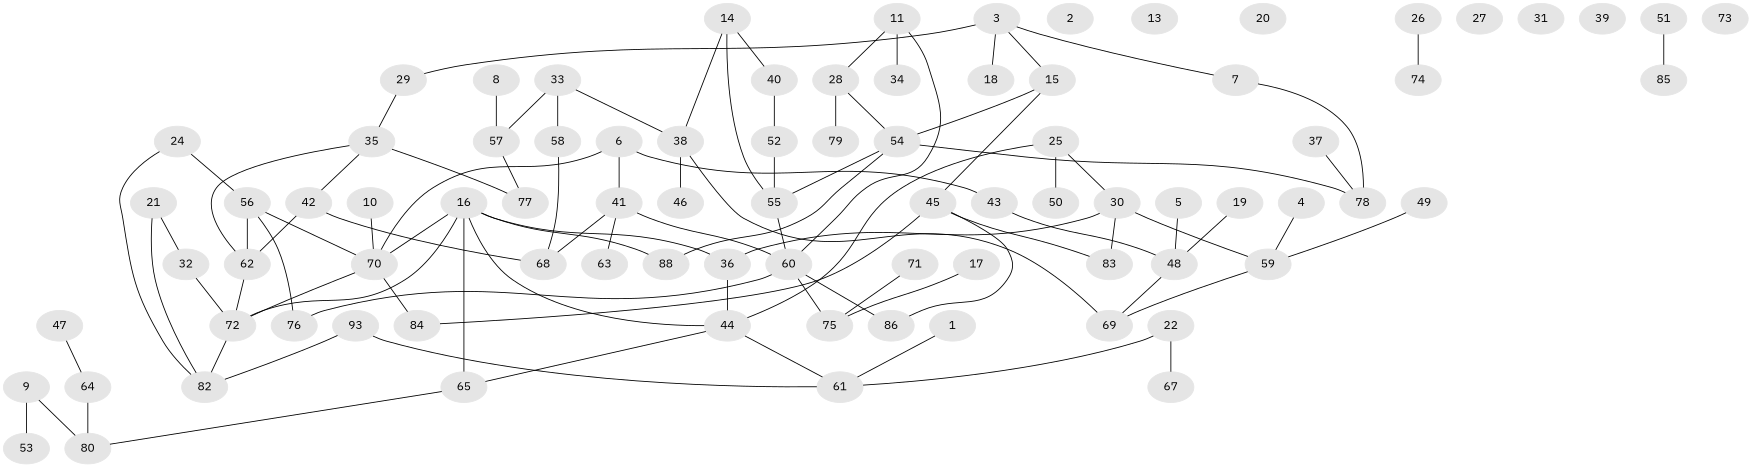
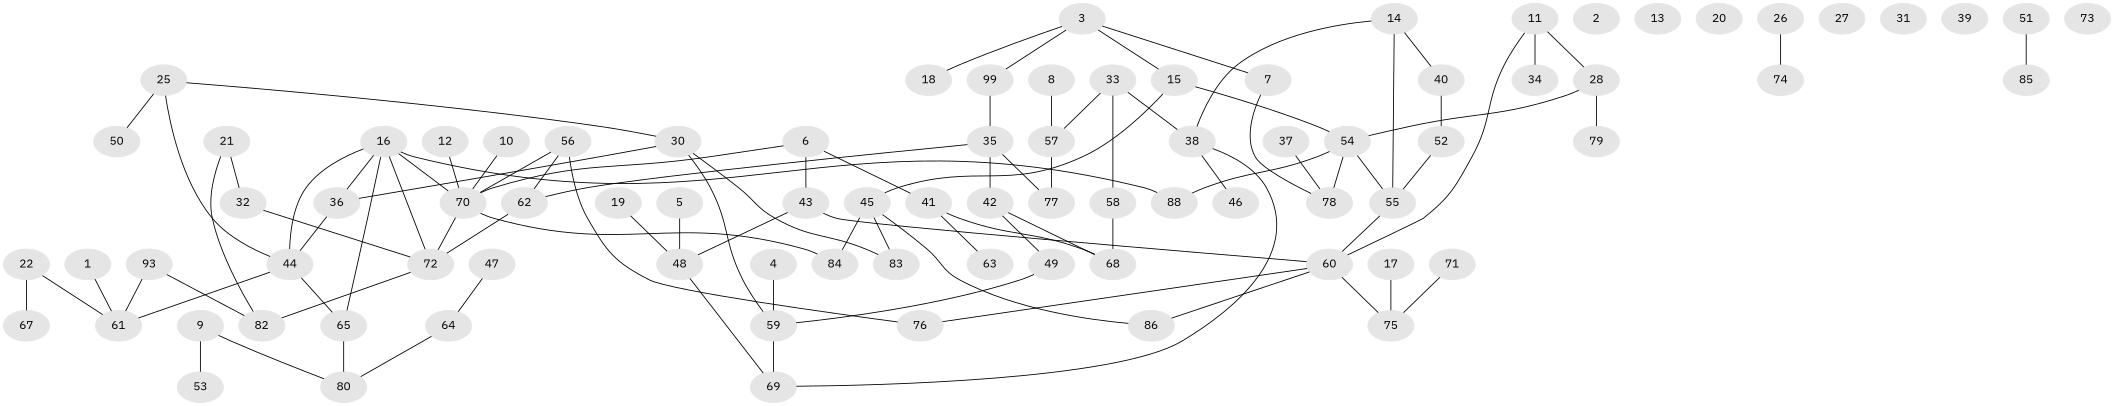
(403, 80) -> (990, 80)
(177, 142) -> none
none -> (445, 142)
(278, 234) -> (1013, 227)
(704, 234) -> (1089, 243)
